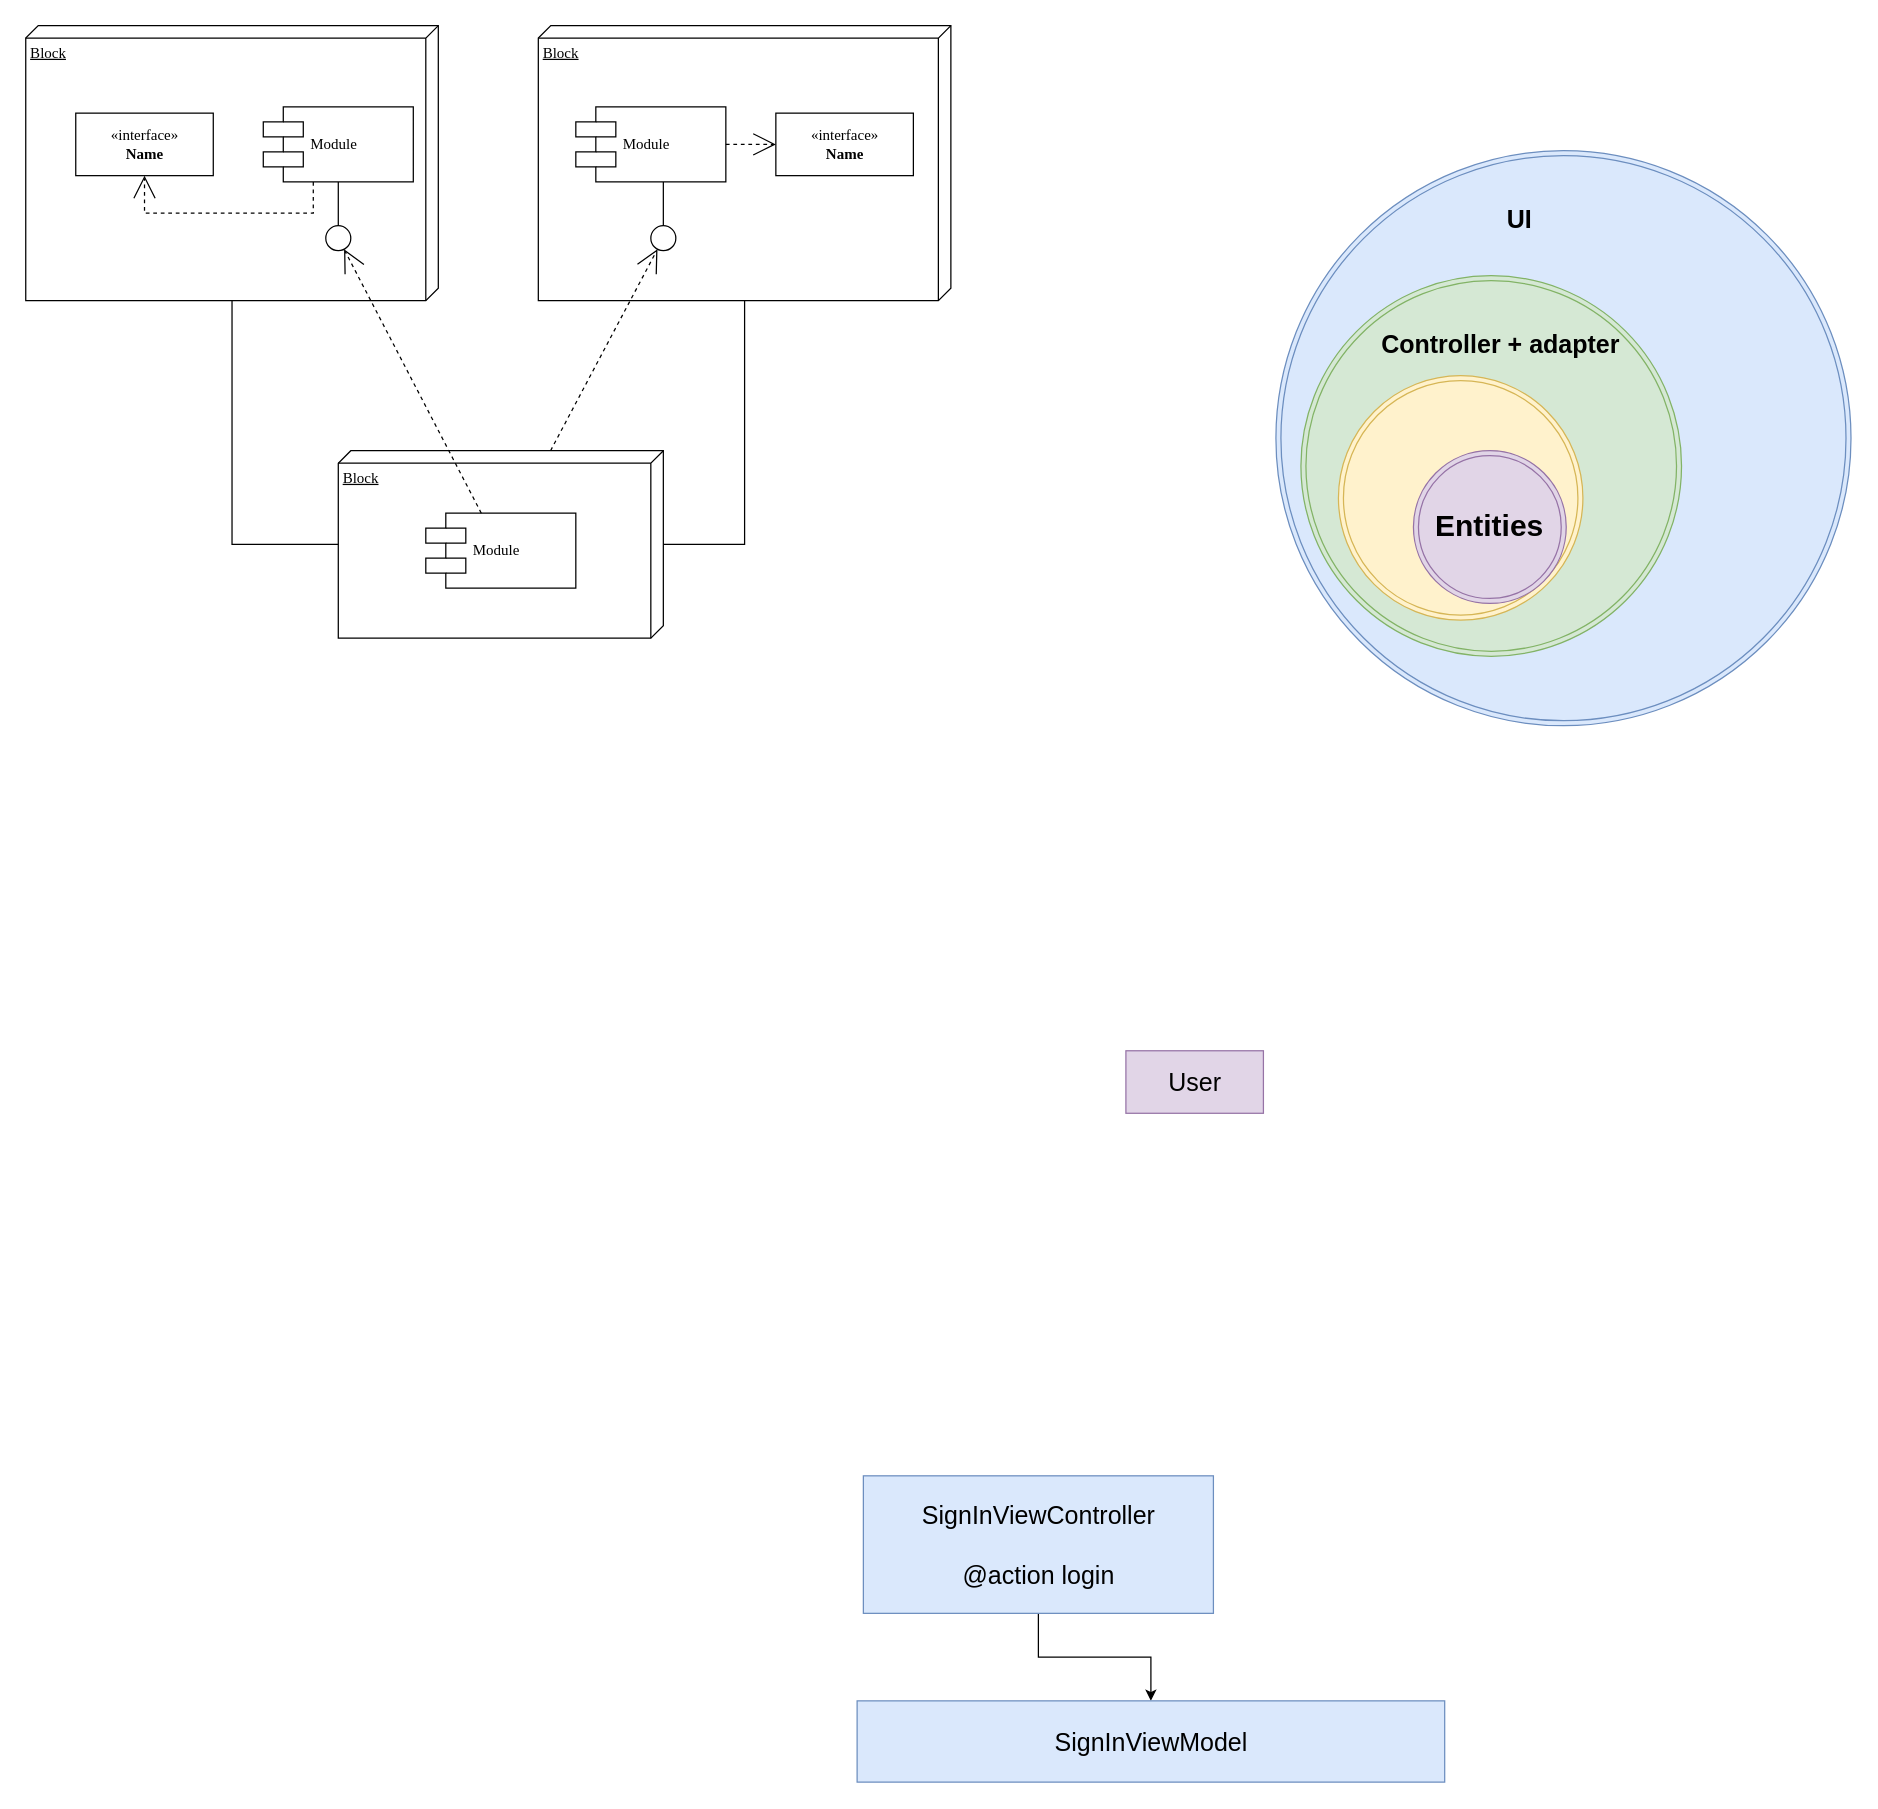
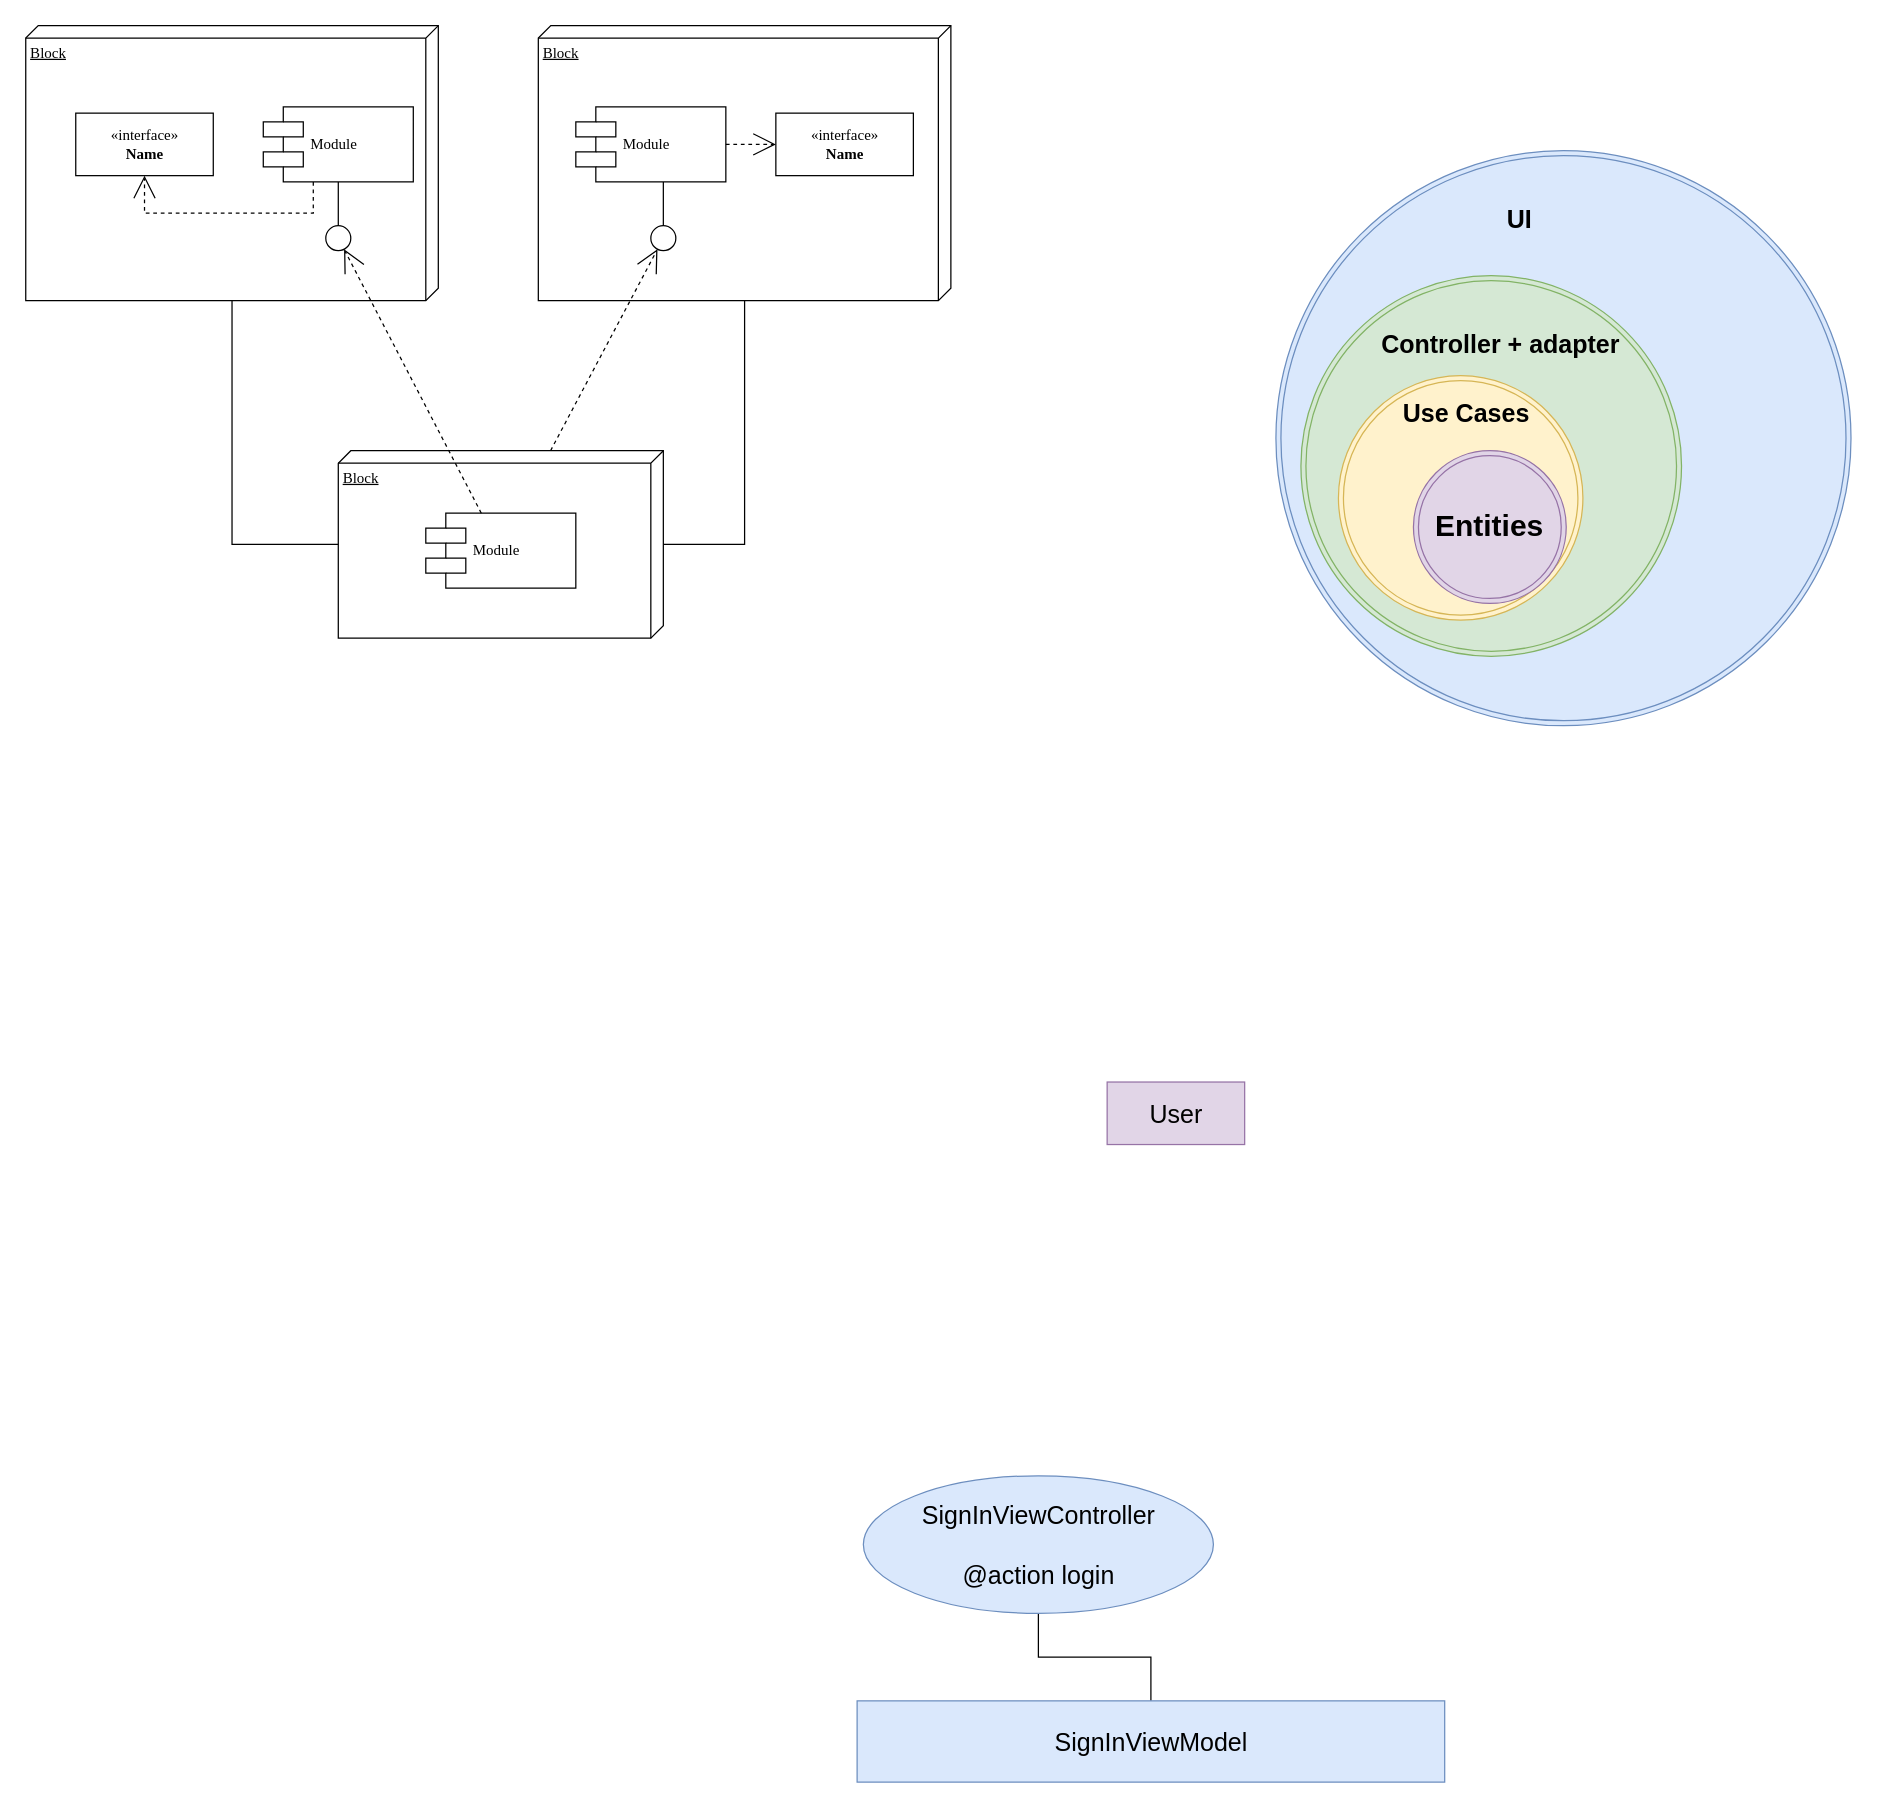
none -> (1466, 412)
(1194, 1082) -> (1176, 1113)
(1038, 1544) -> (1038, 1544)
(1151, 1691) -> (1151, 1694)
